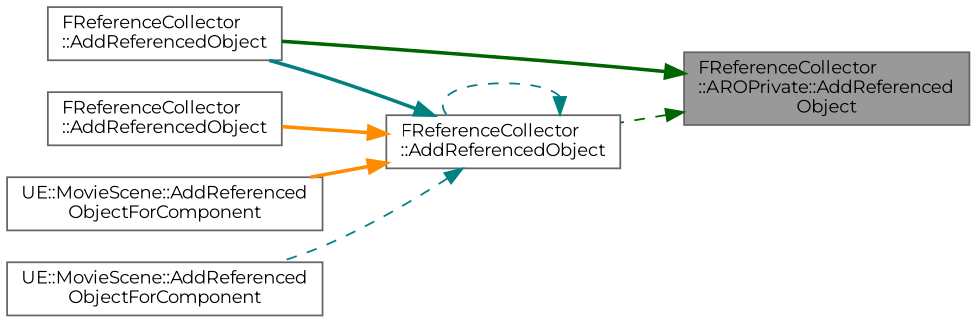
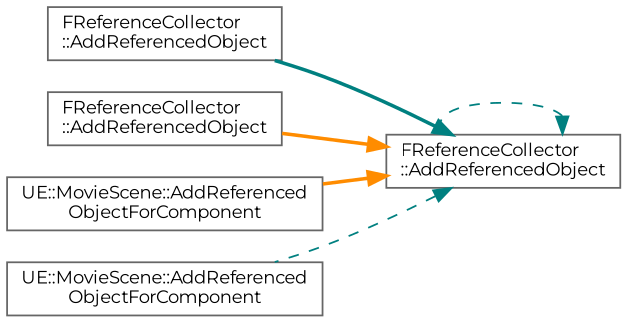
(827, 89) -> none
